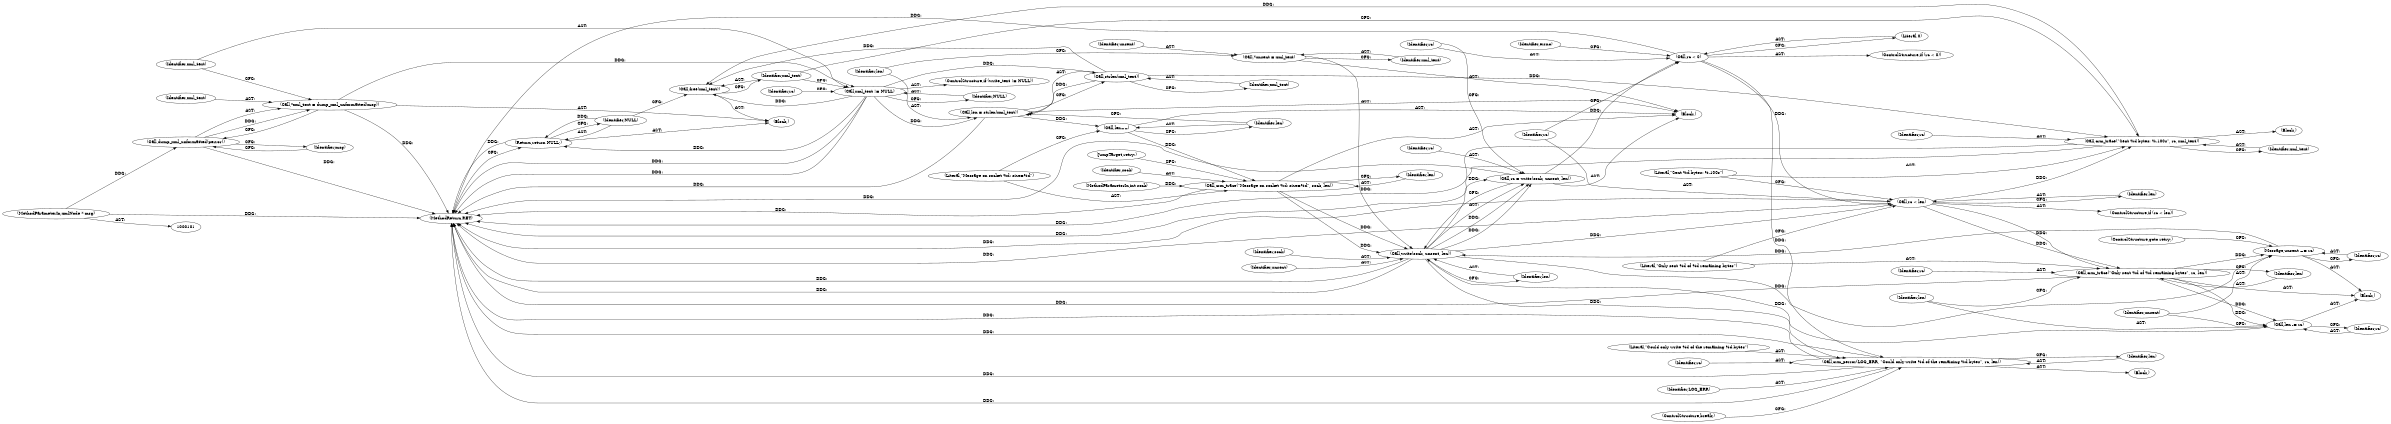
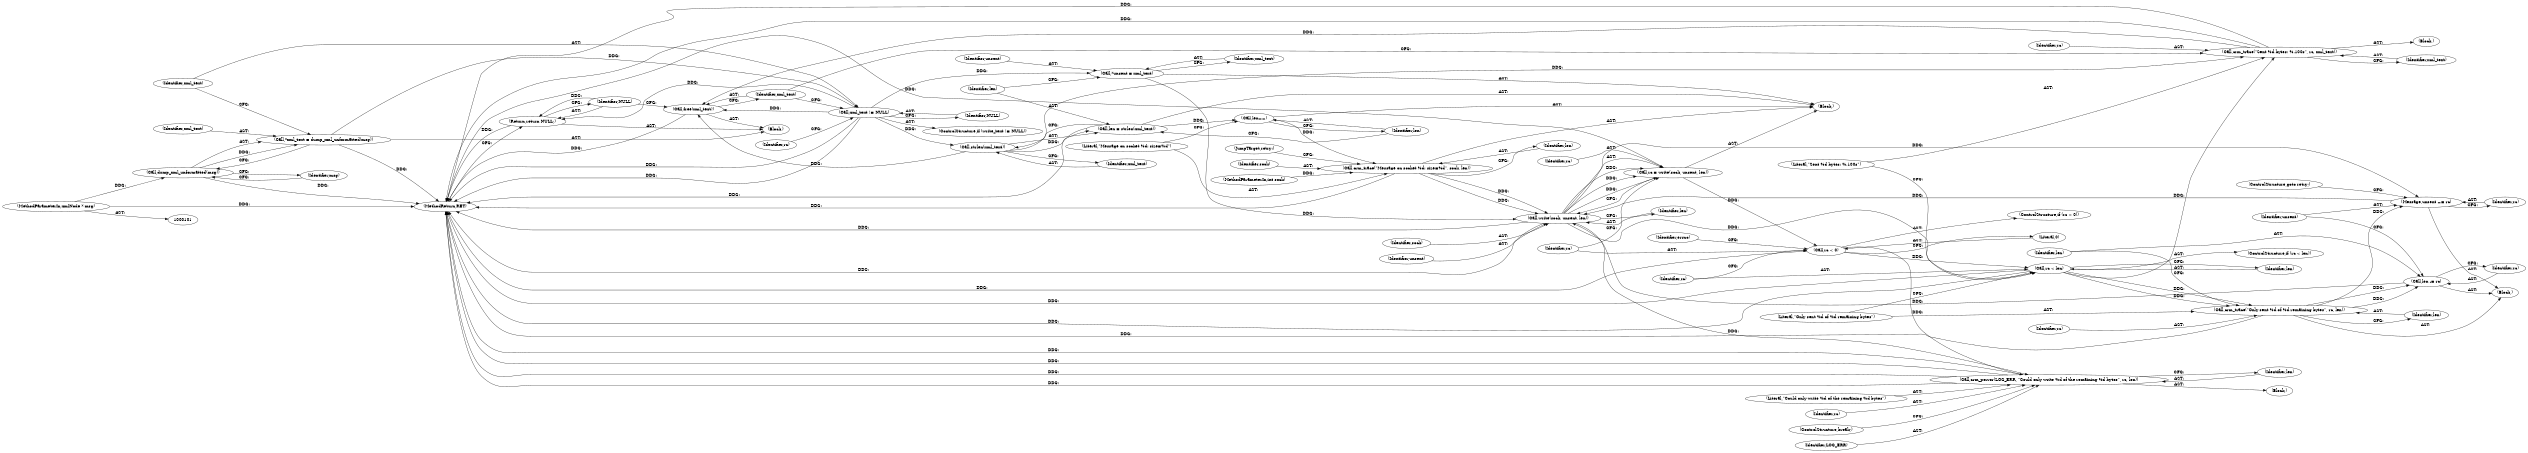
(920, 126) -> (976, 75)
(186, 142) -> (183, 173)
none -> (562, 153)
